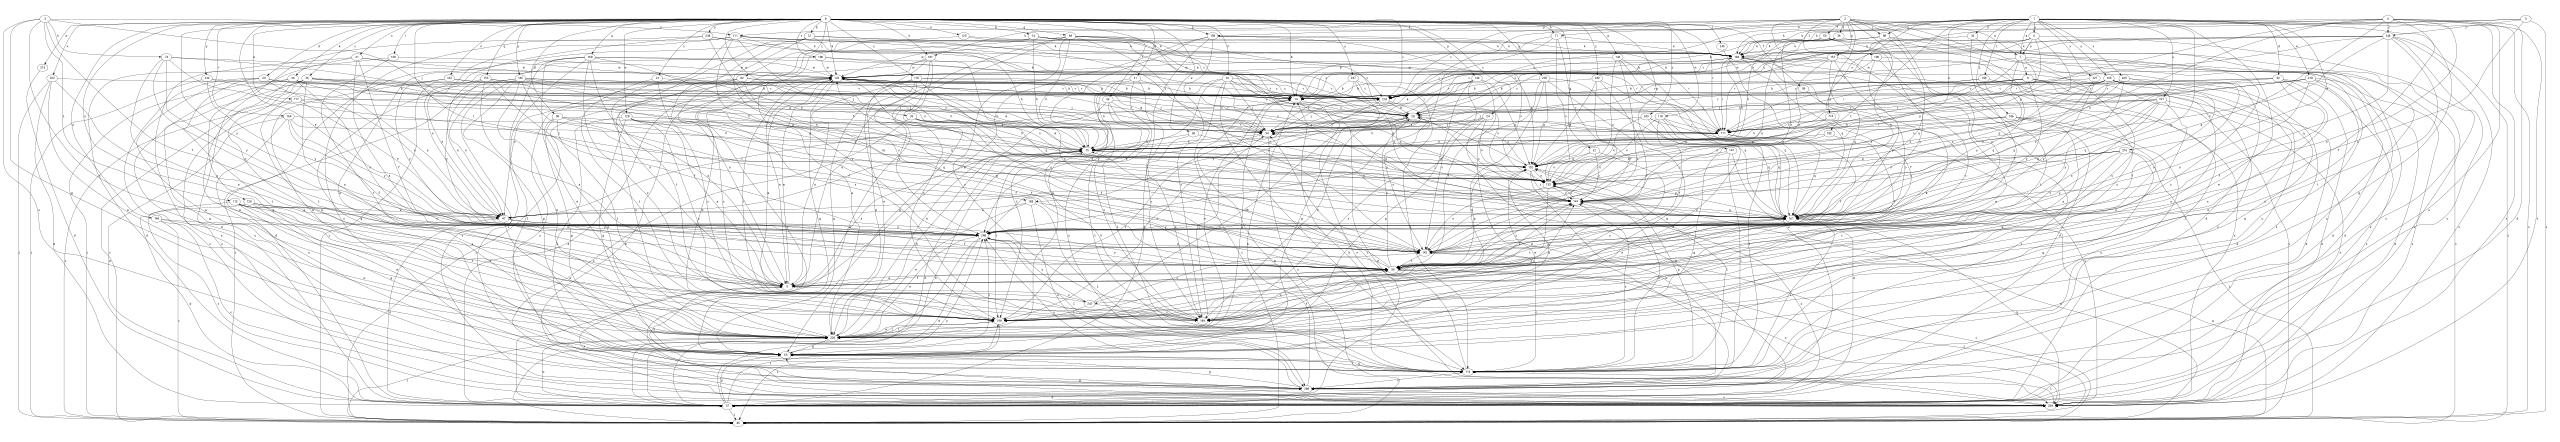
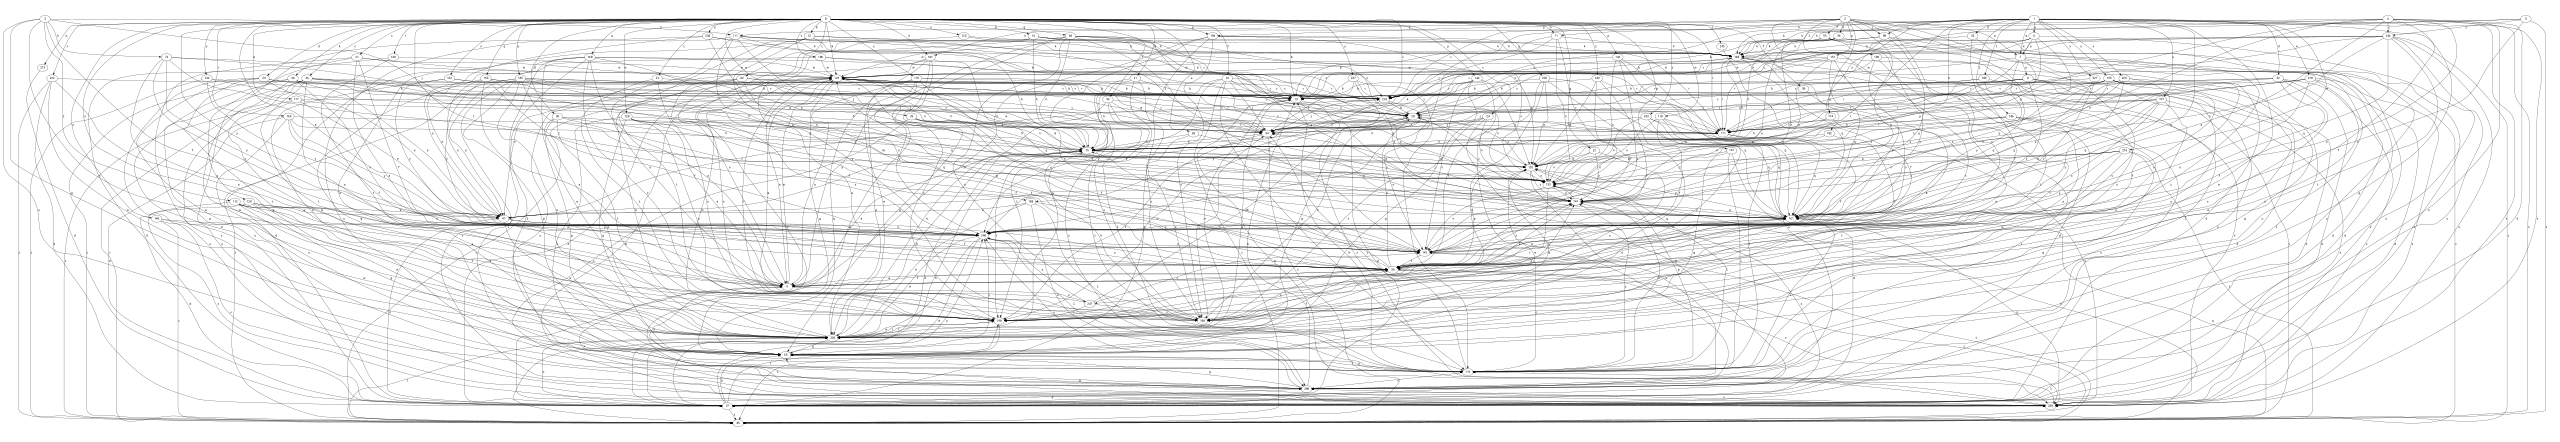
(321, 273) -> none
